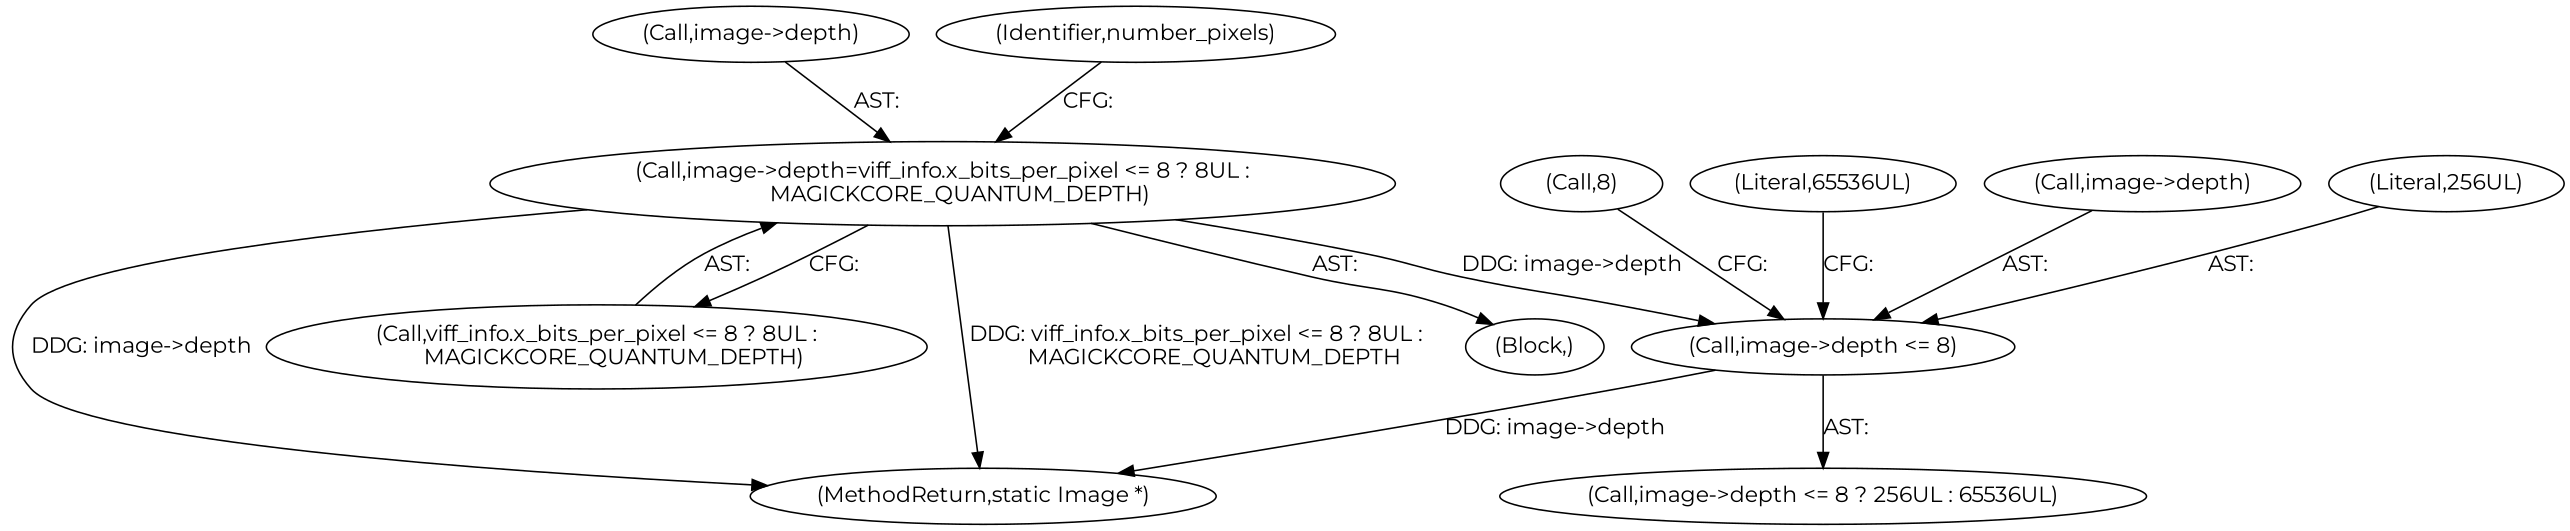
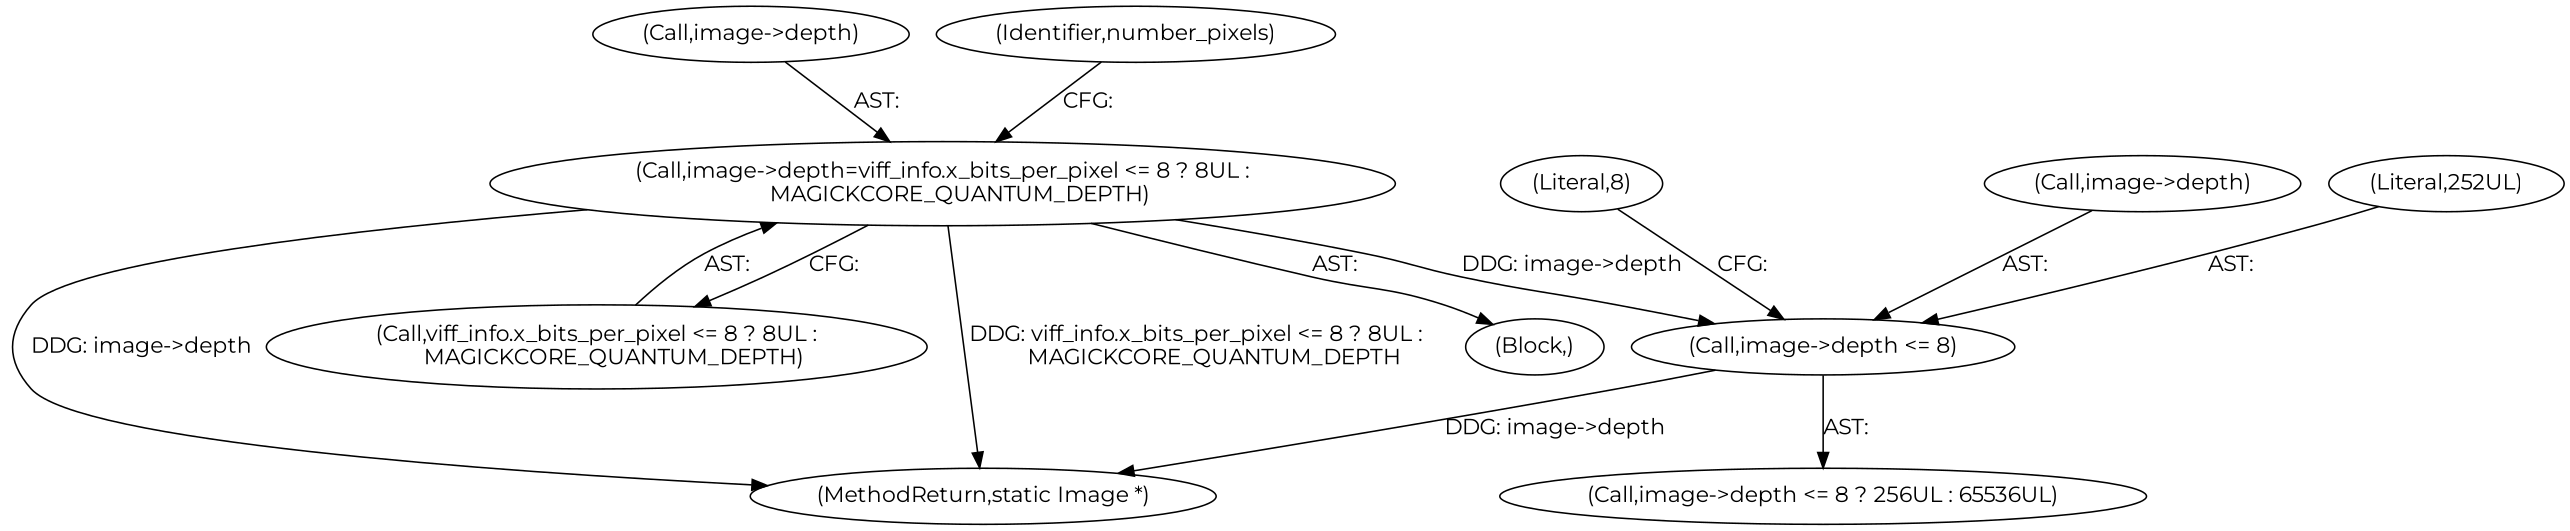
(1582, 184) -> (1582, 184)
(1823, 184) -> none
(2446, 184) -> (2446, 184)
